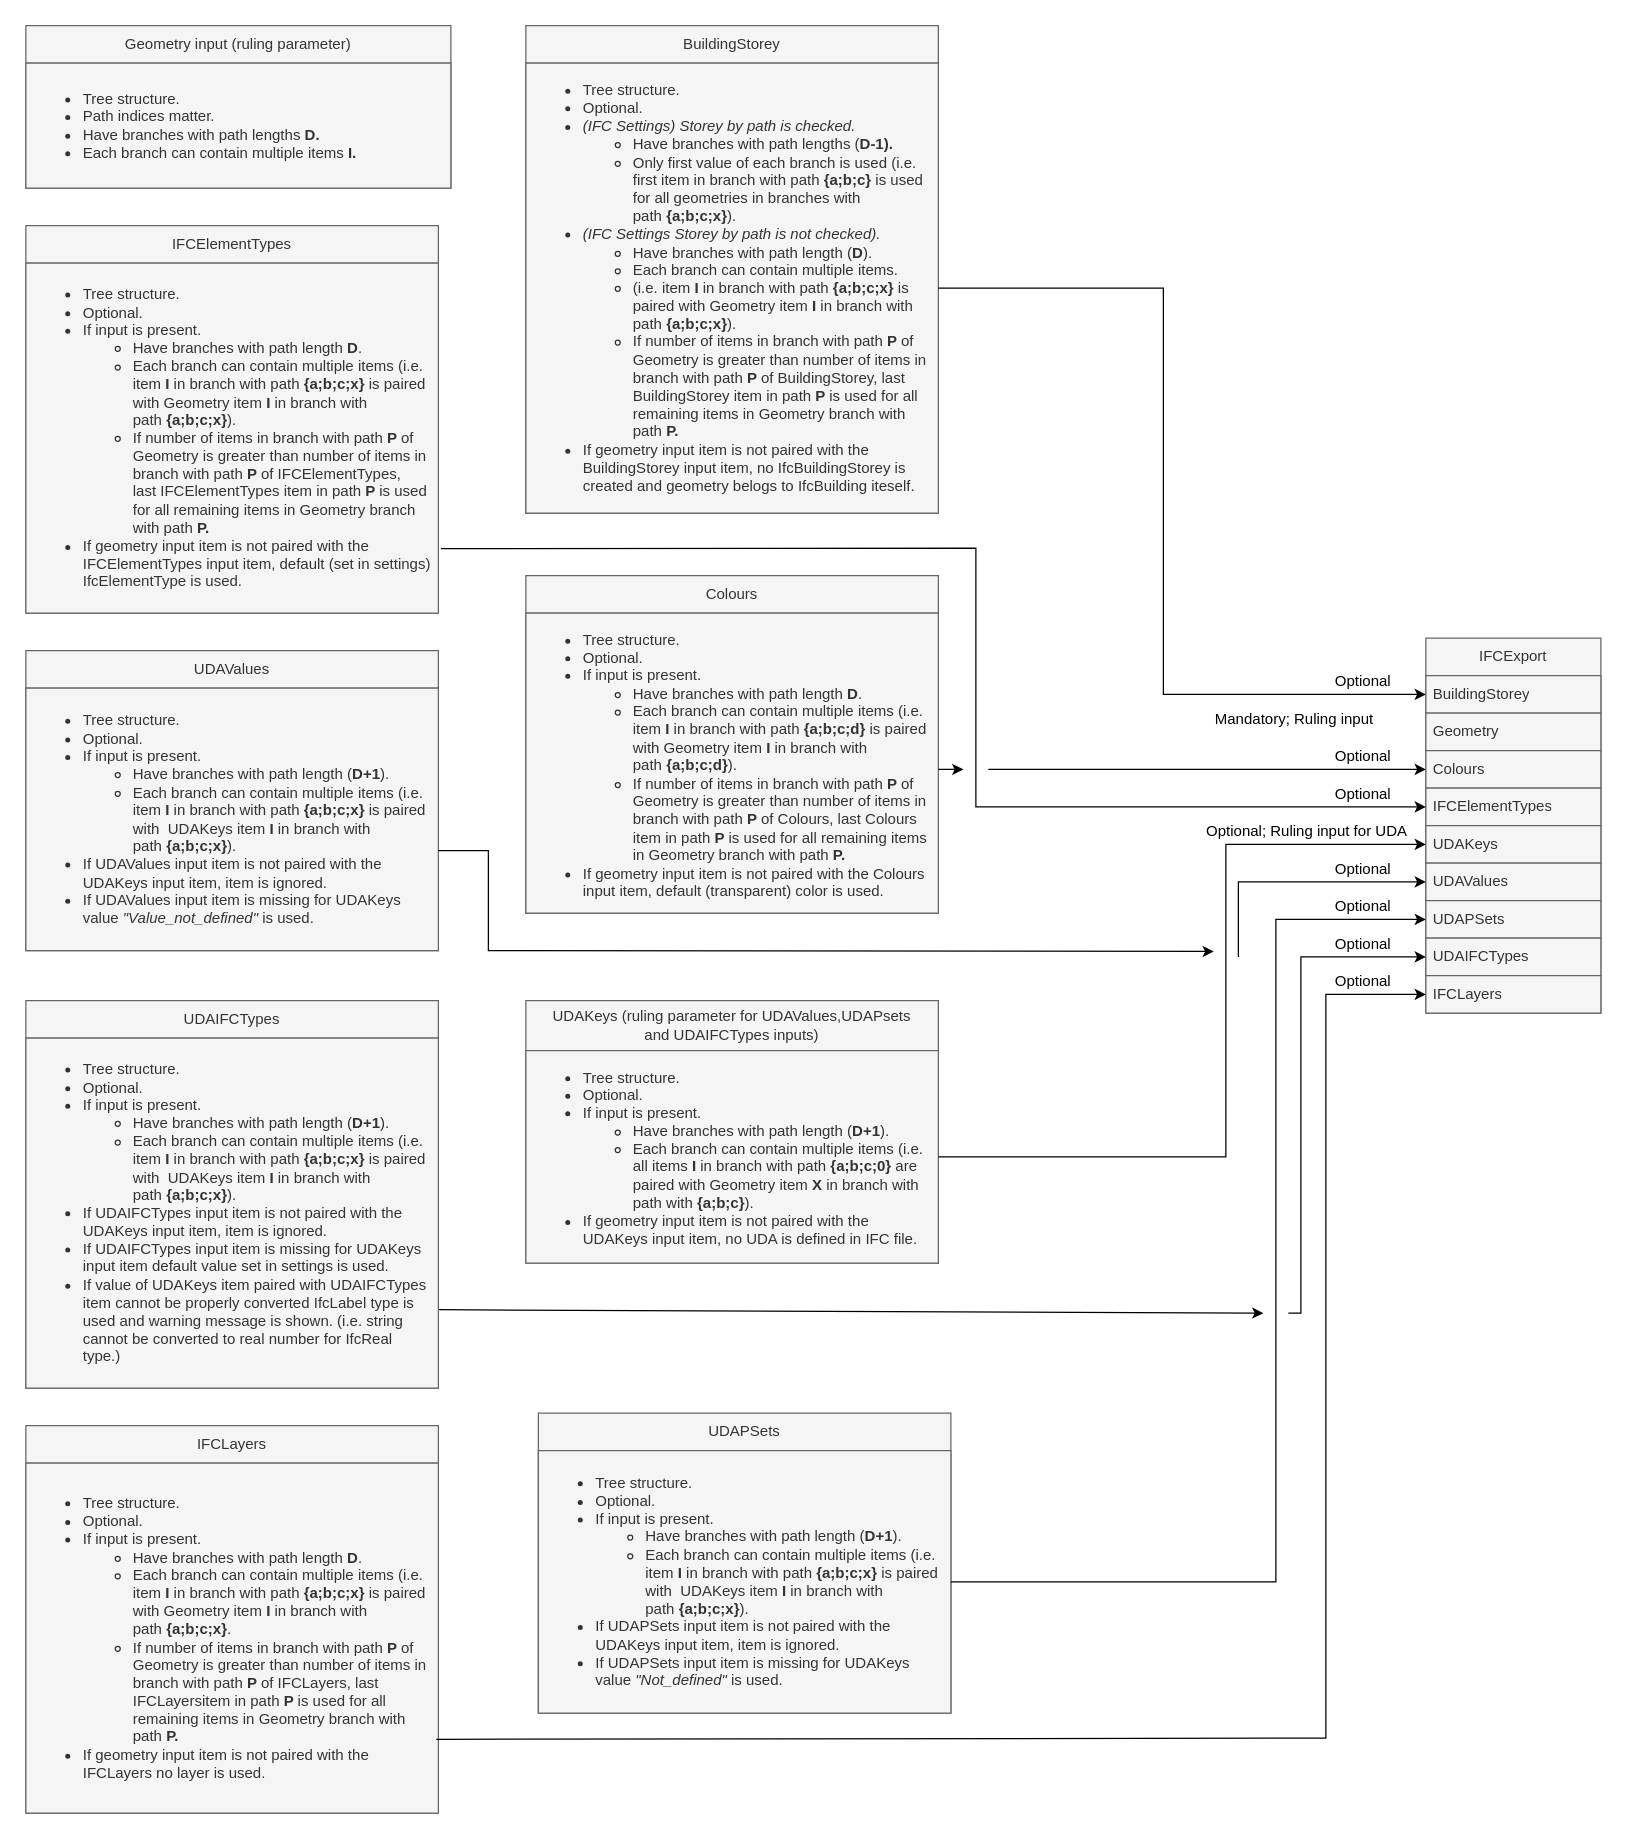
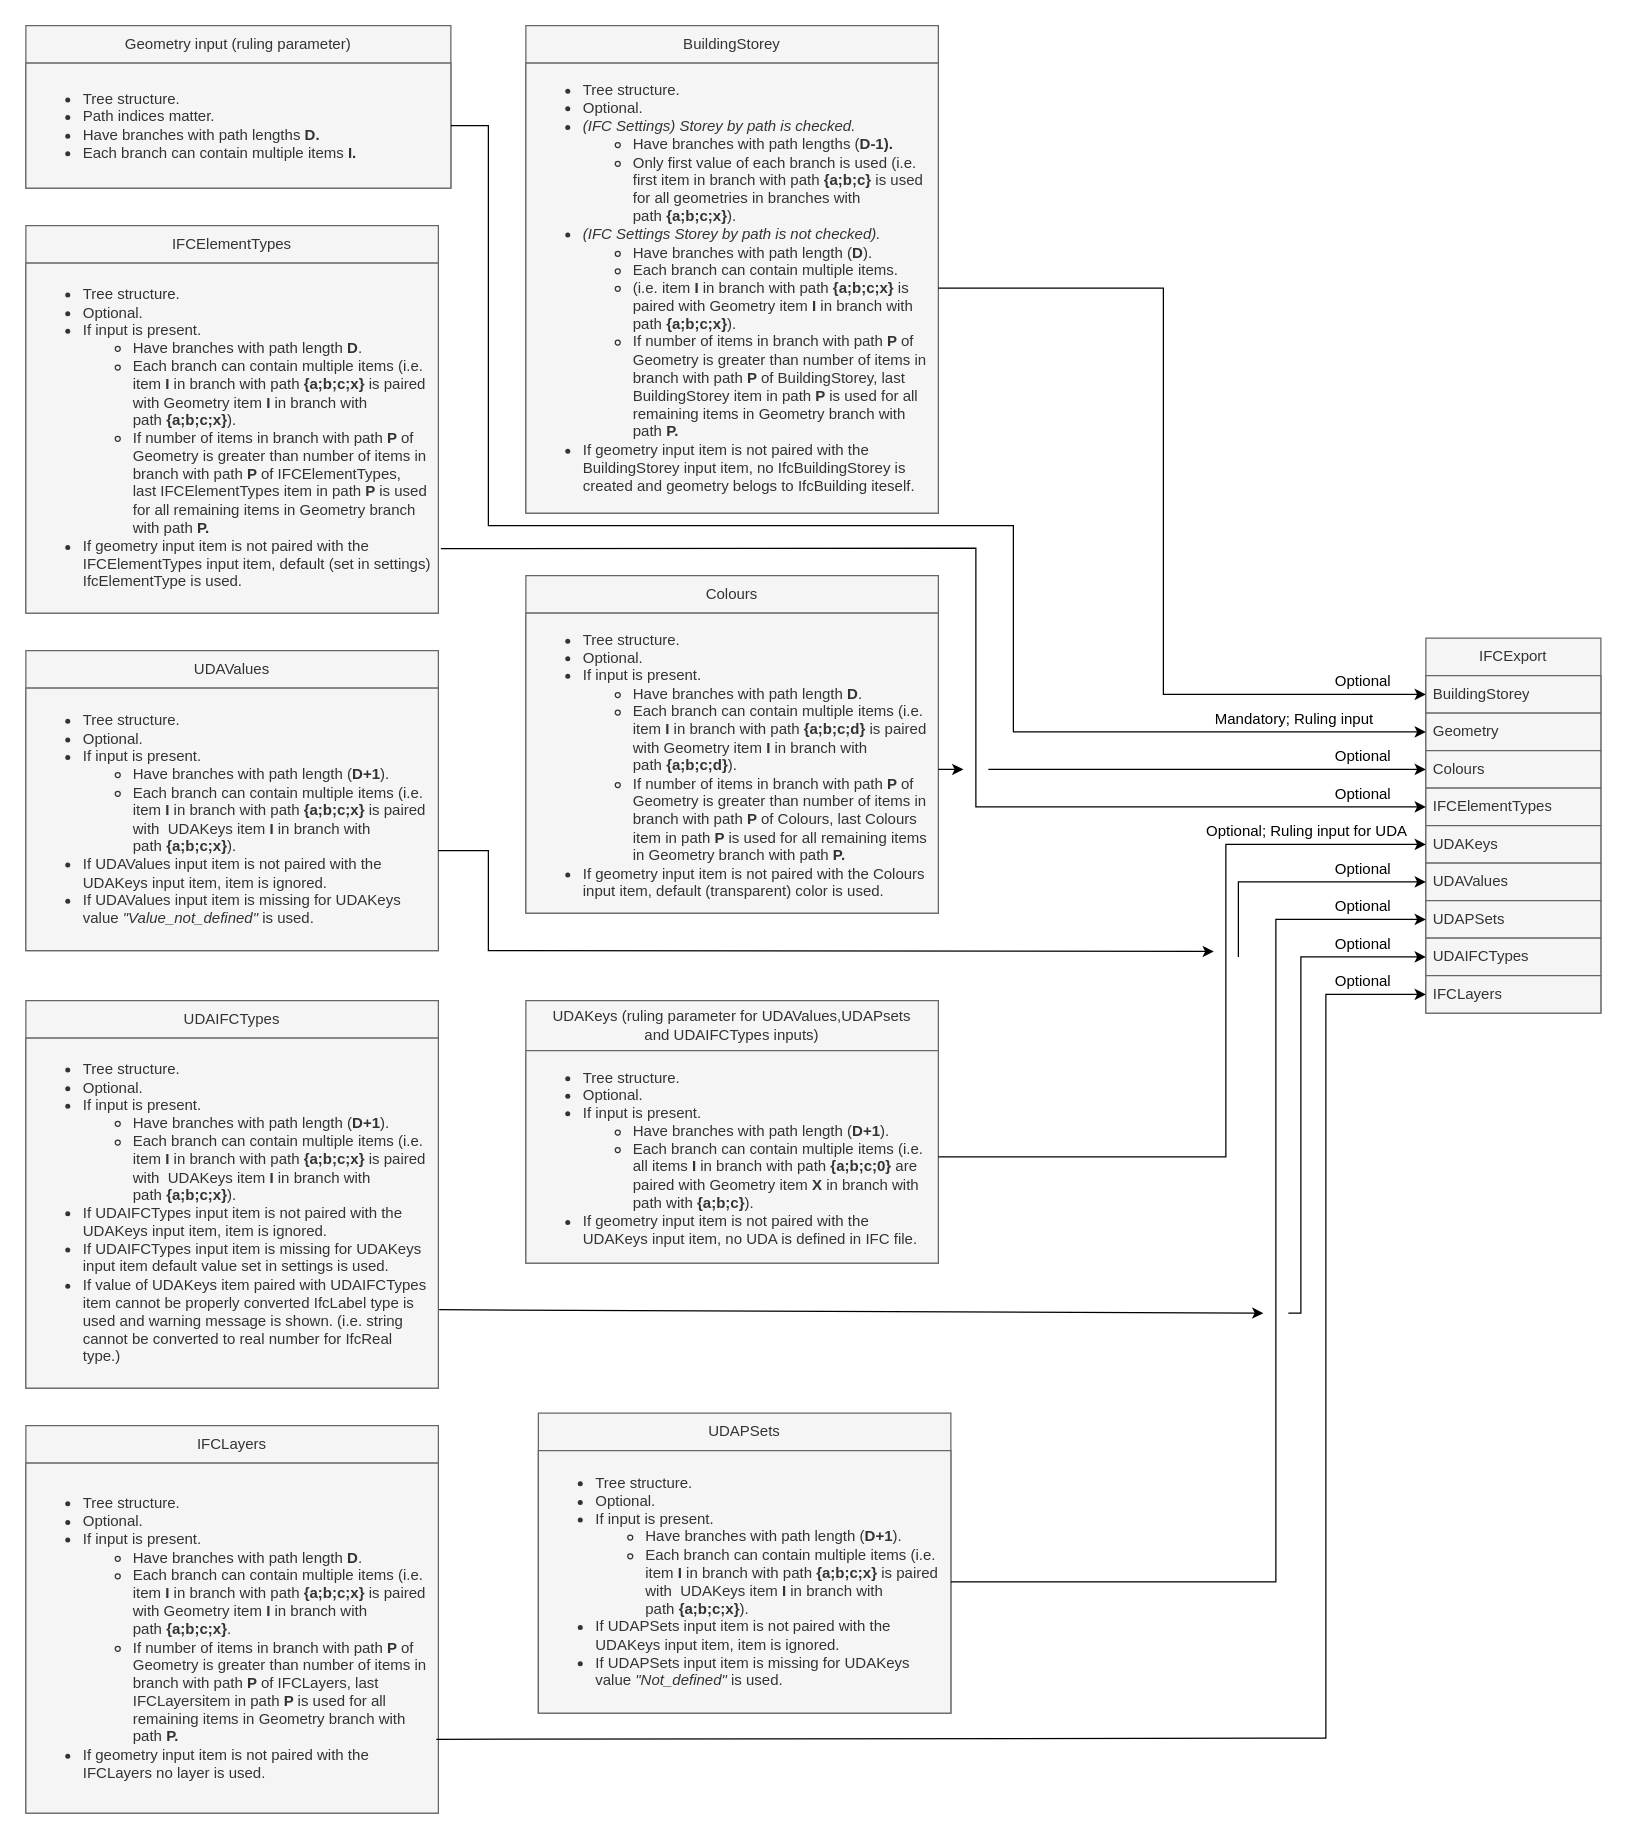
none -> (838, 526)
